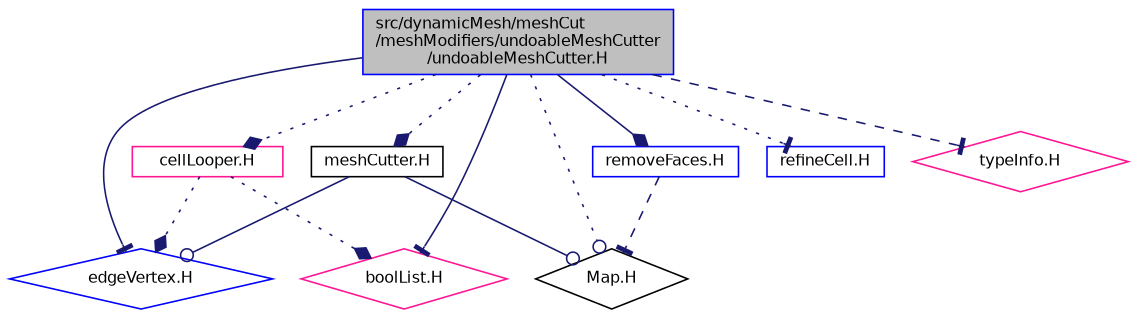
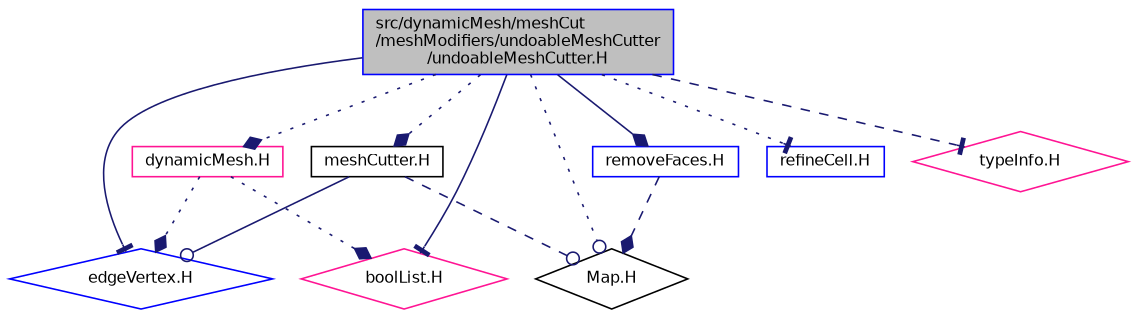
(208, 162) -> (208, 162)
(643, 211) -> (643, 211)
(486, 216) -> (486, 216)
